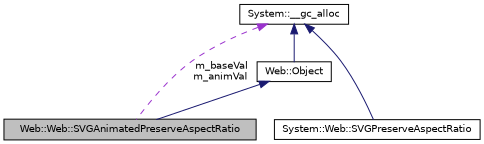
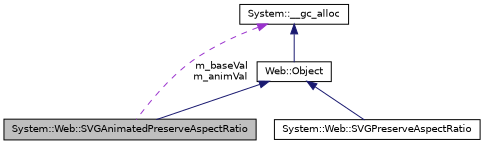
(348, 72) -> (340, 103)
(130, 130) -> (130, 130)
